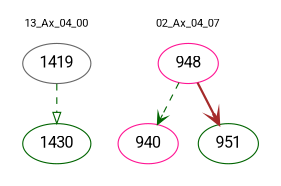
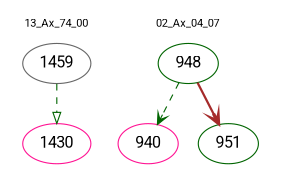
(57, 24) -> (57, 24)
(57, 63) -> (57, 63)
(188, 63) -> (188, 63)
(57, 144) -> (57, 144)
